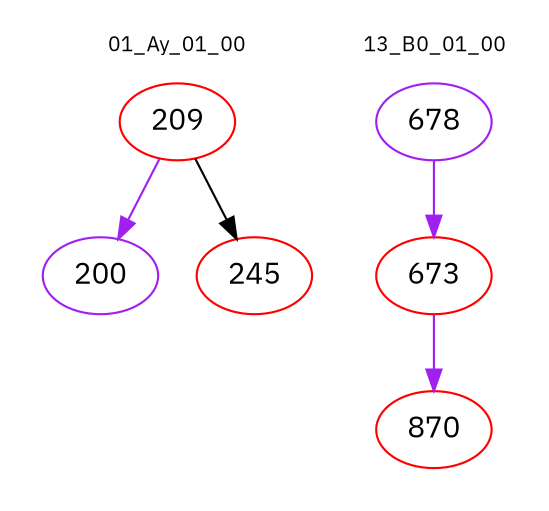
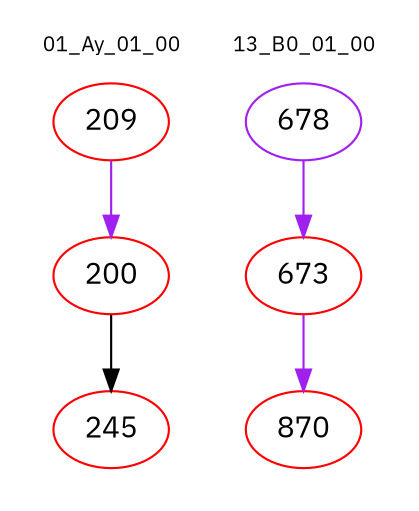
(211, 189) -> (111, 342)
(100, 276) -> (111, 276)
